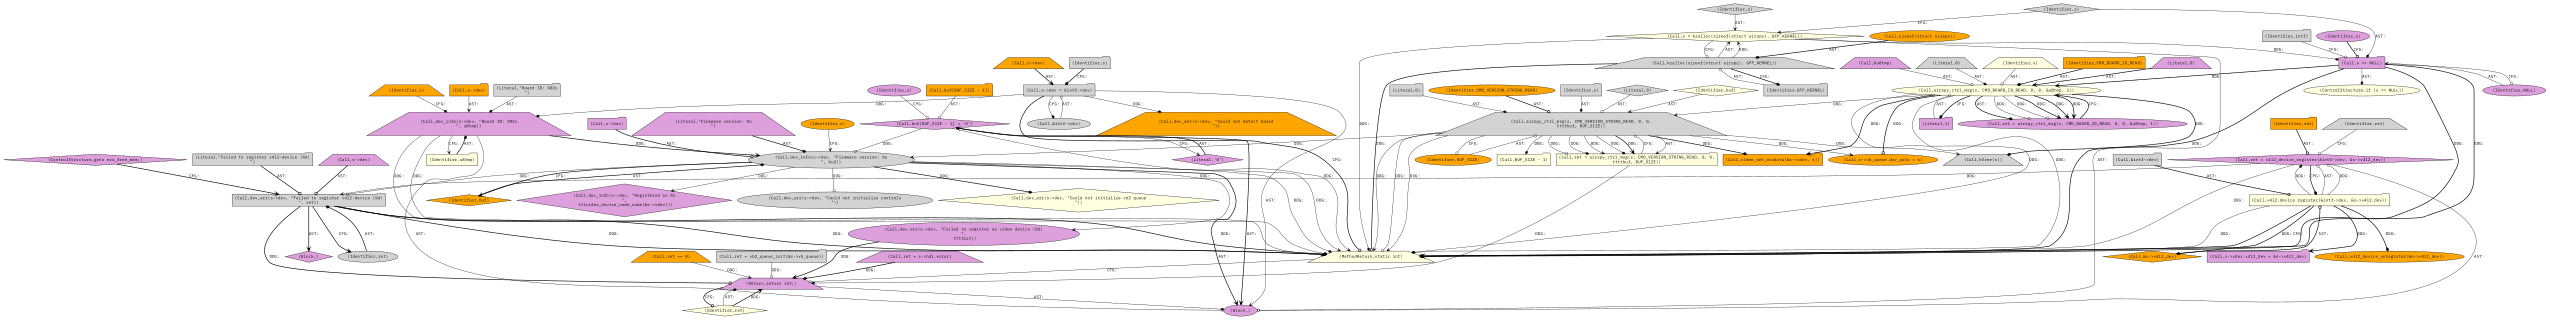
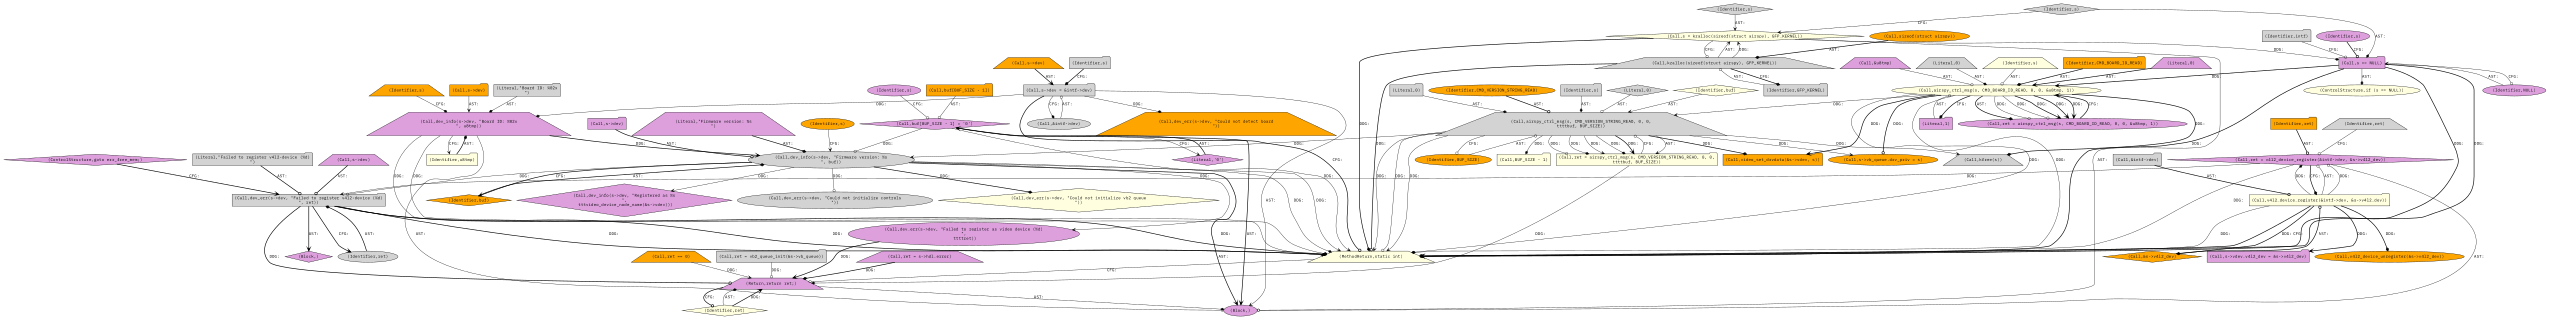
(1413, 51) -> (1413, 51)
